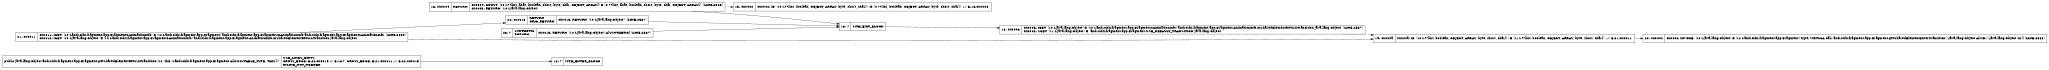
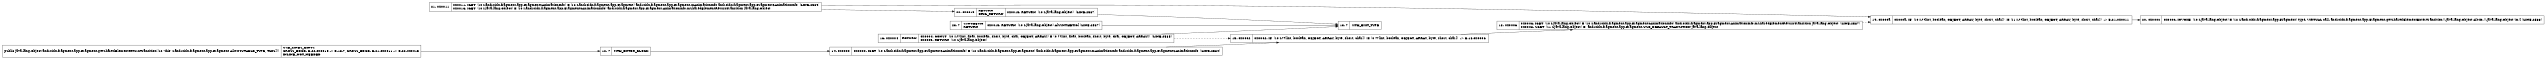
(868, 26) -> (1365, 25)
(941, 27) -> (1516, 32)
none -> (1026, 51)
